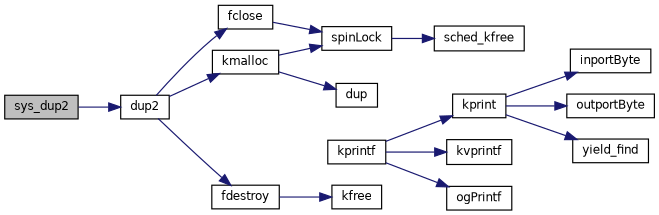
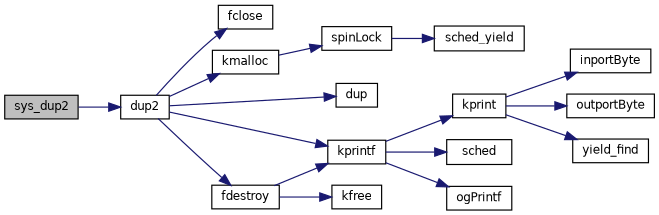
(291, 26) -> none
(479, 38) -> (479, 38)
(302, 79) -> (247, 101)
none -> (242, 128)
(479, 152) -> (479, 152)
none -> (296, 177)
